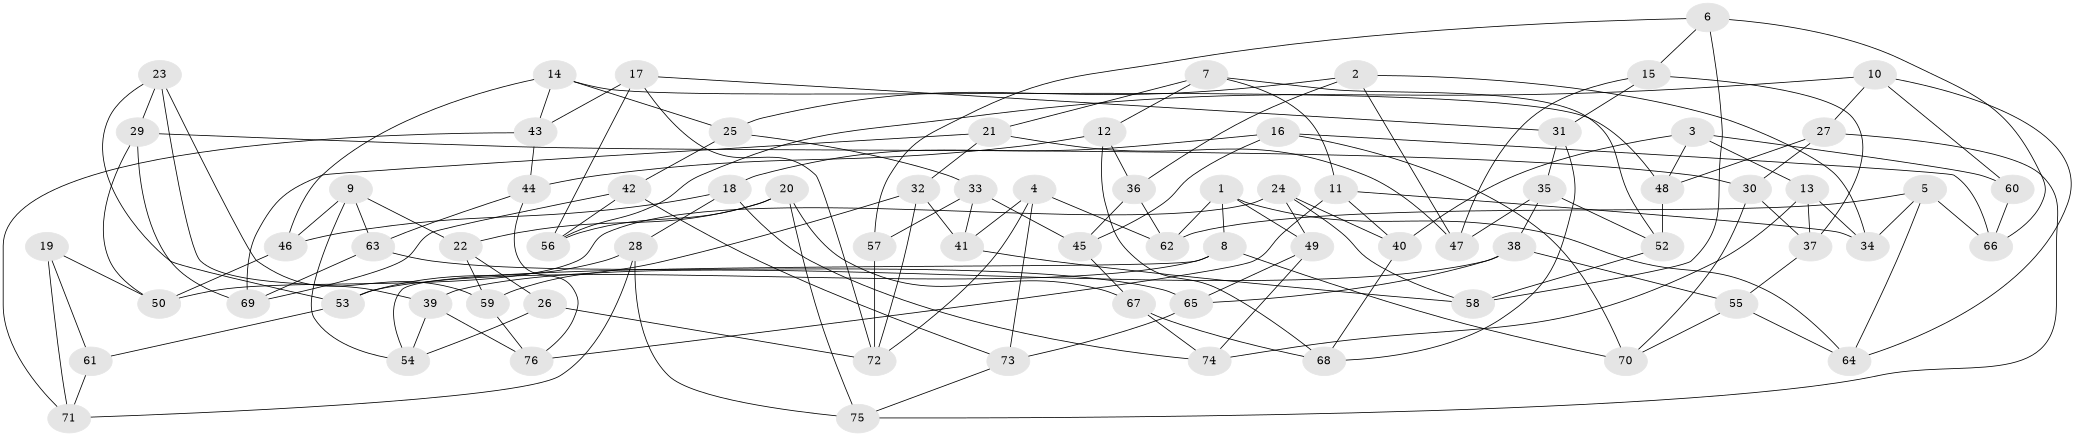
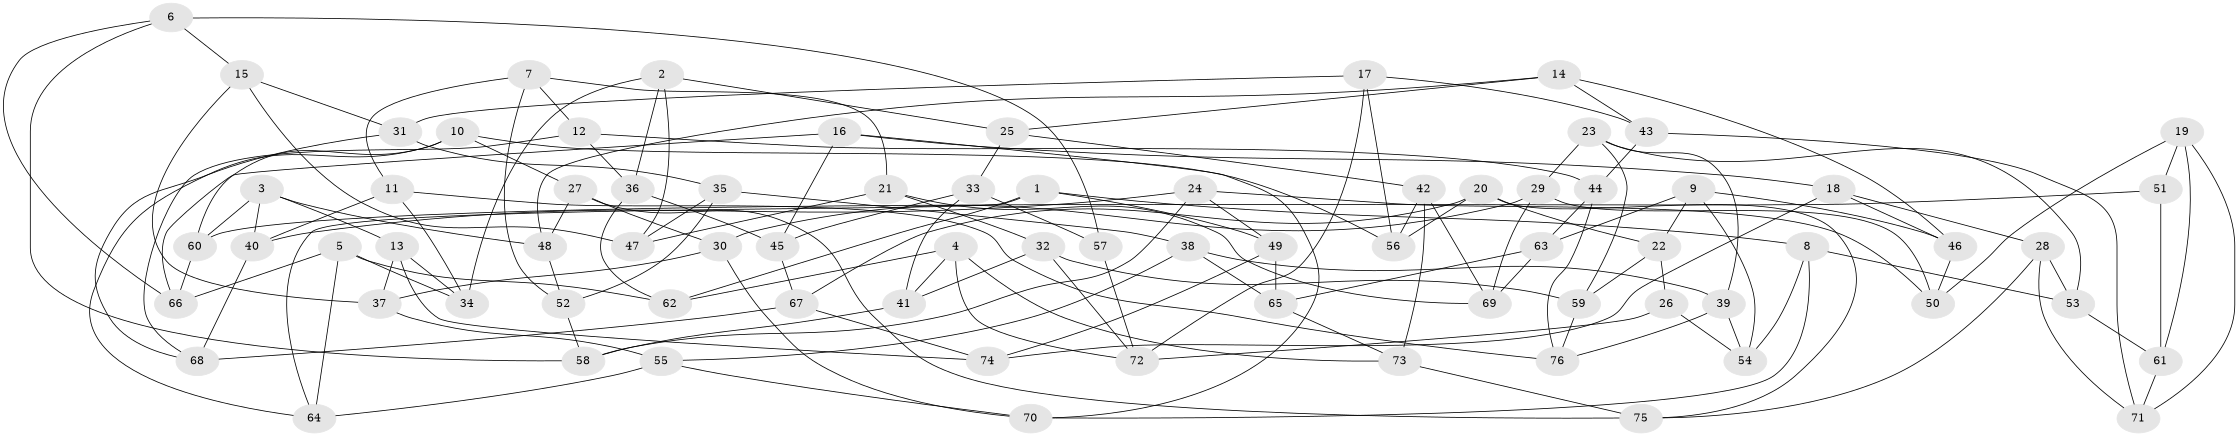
none -> (2161, 189)
